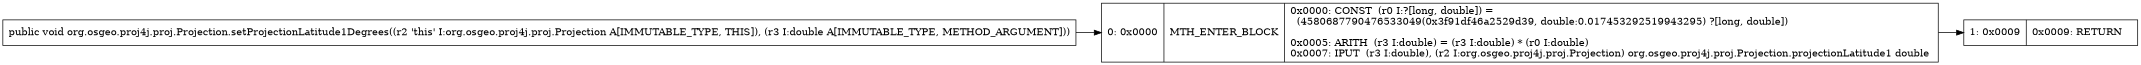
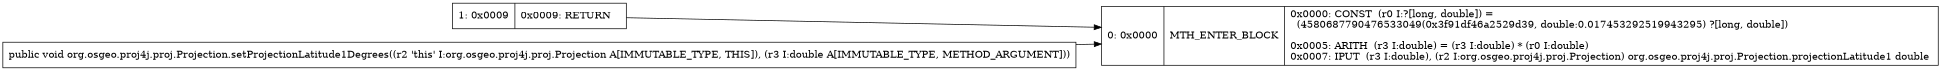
(1947, 33) -> (860, 22)
